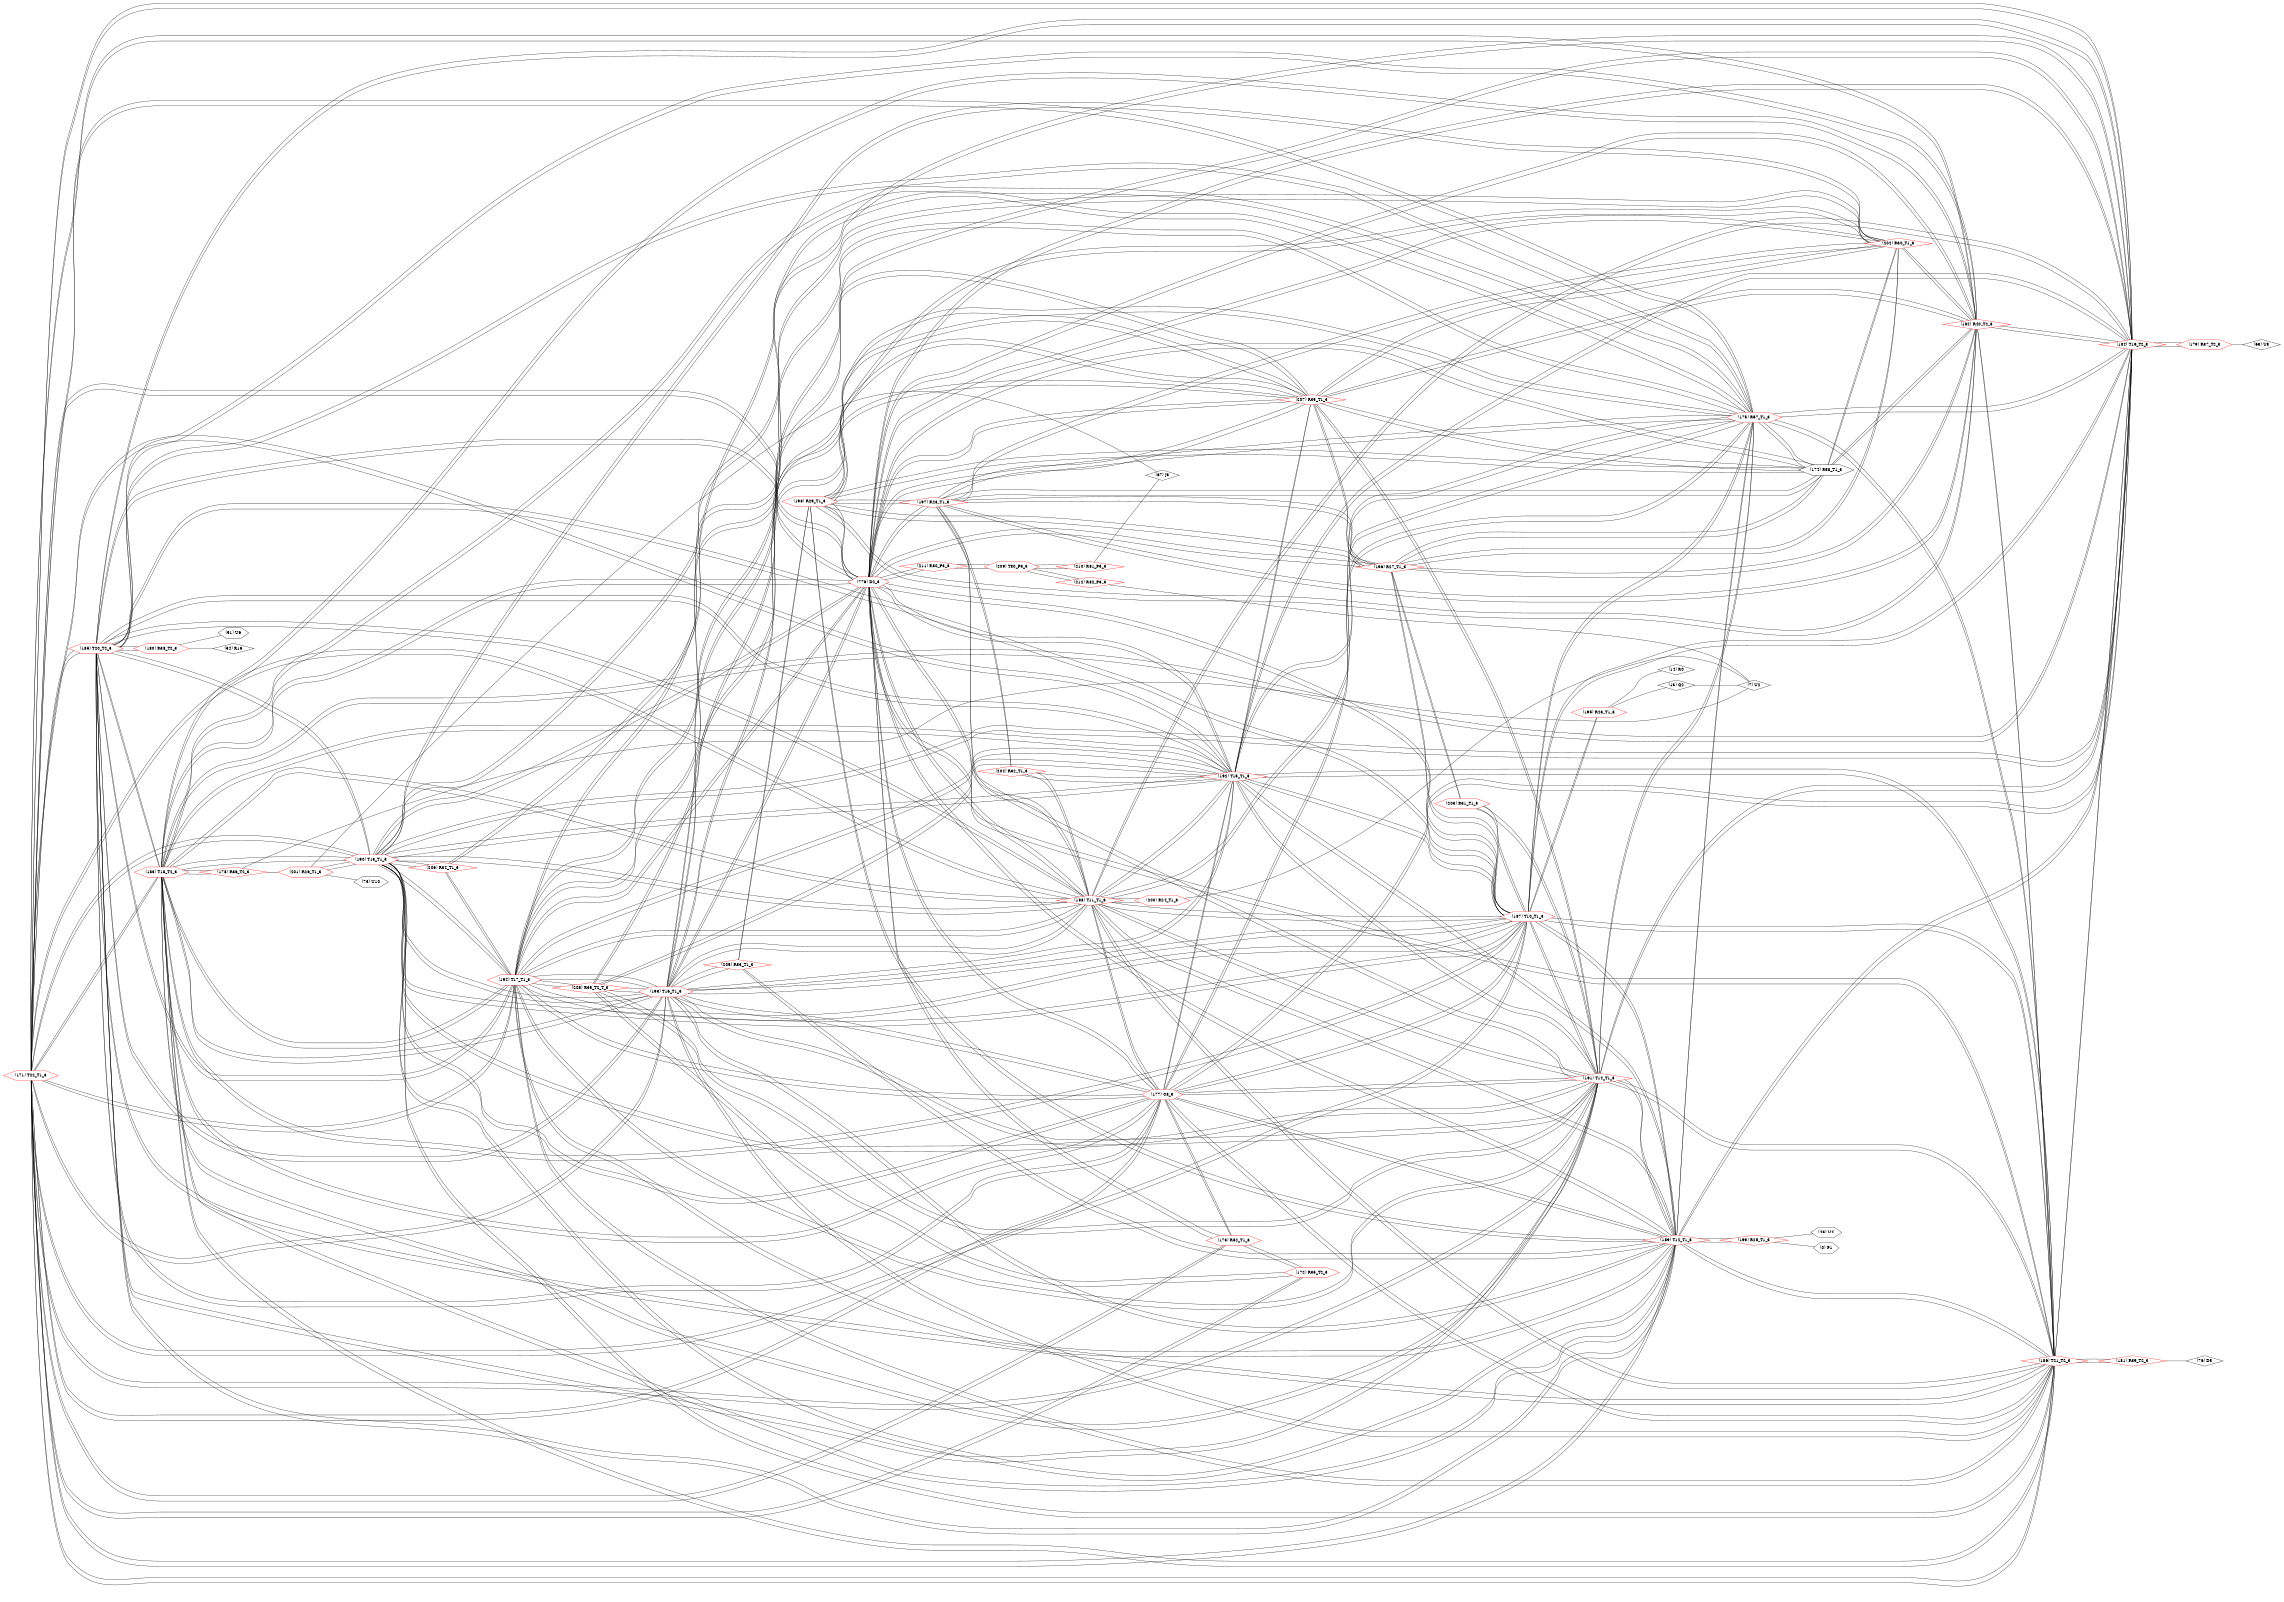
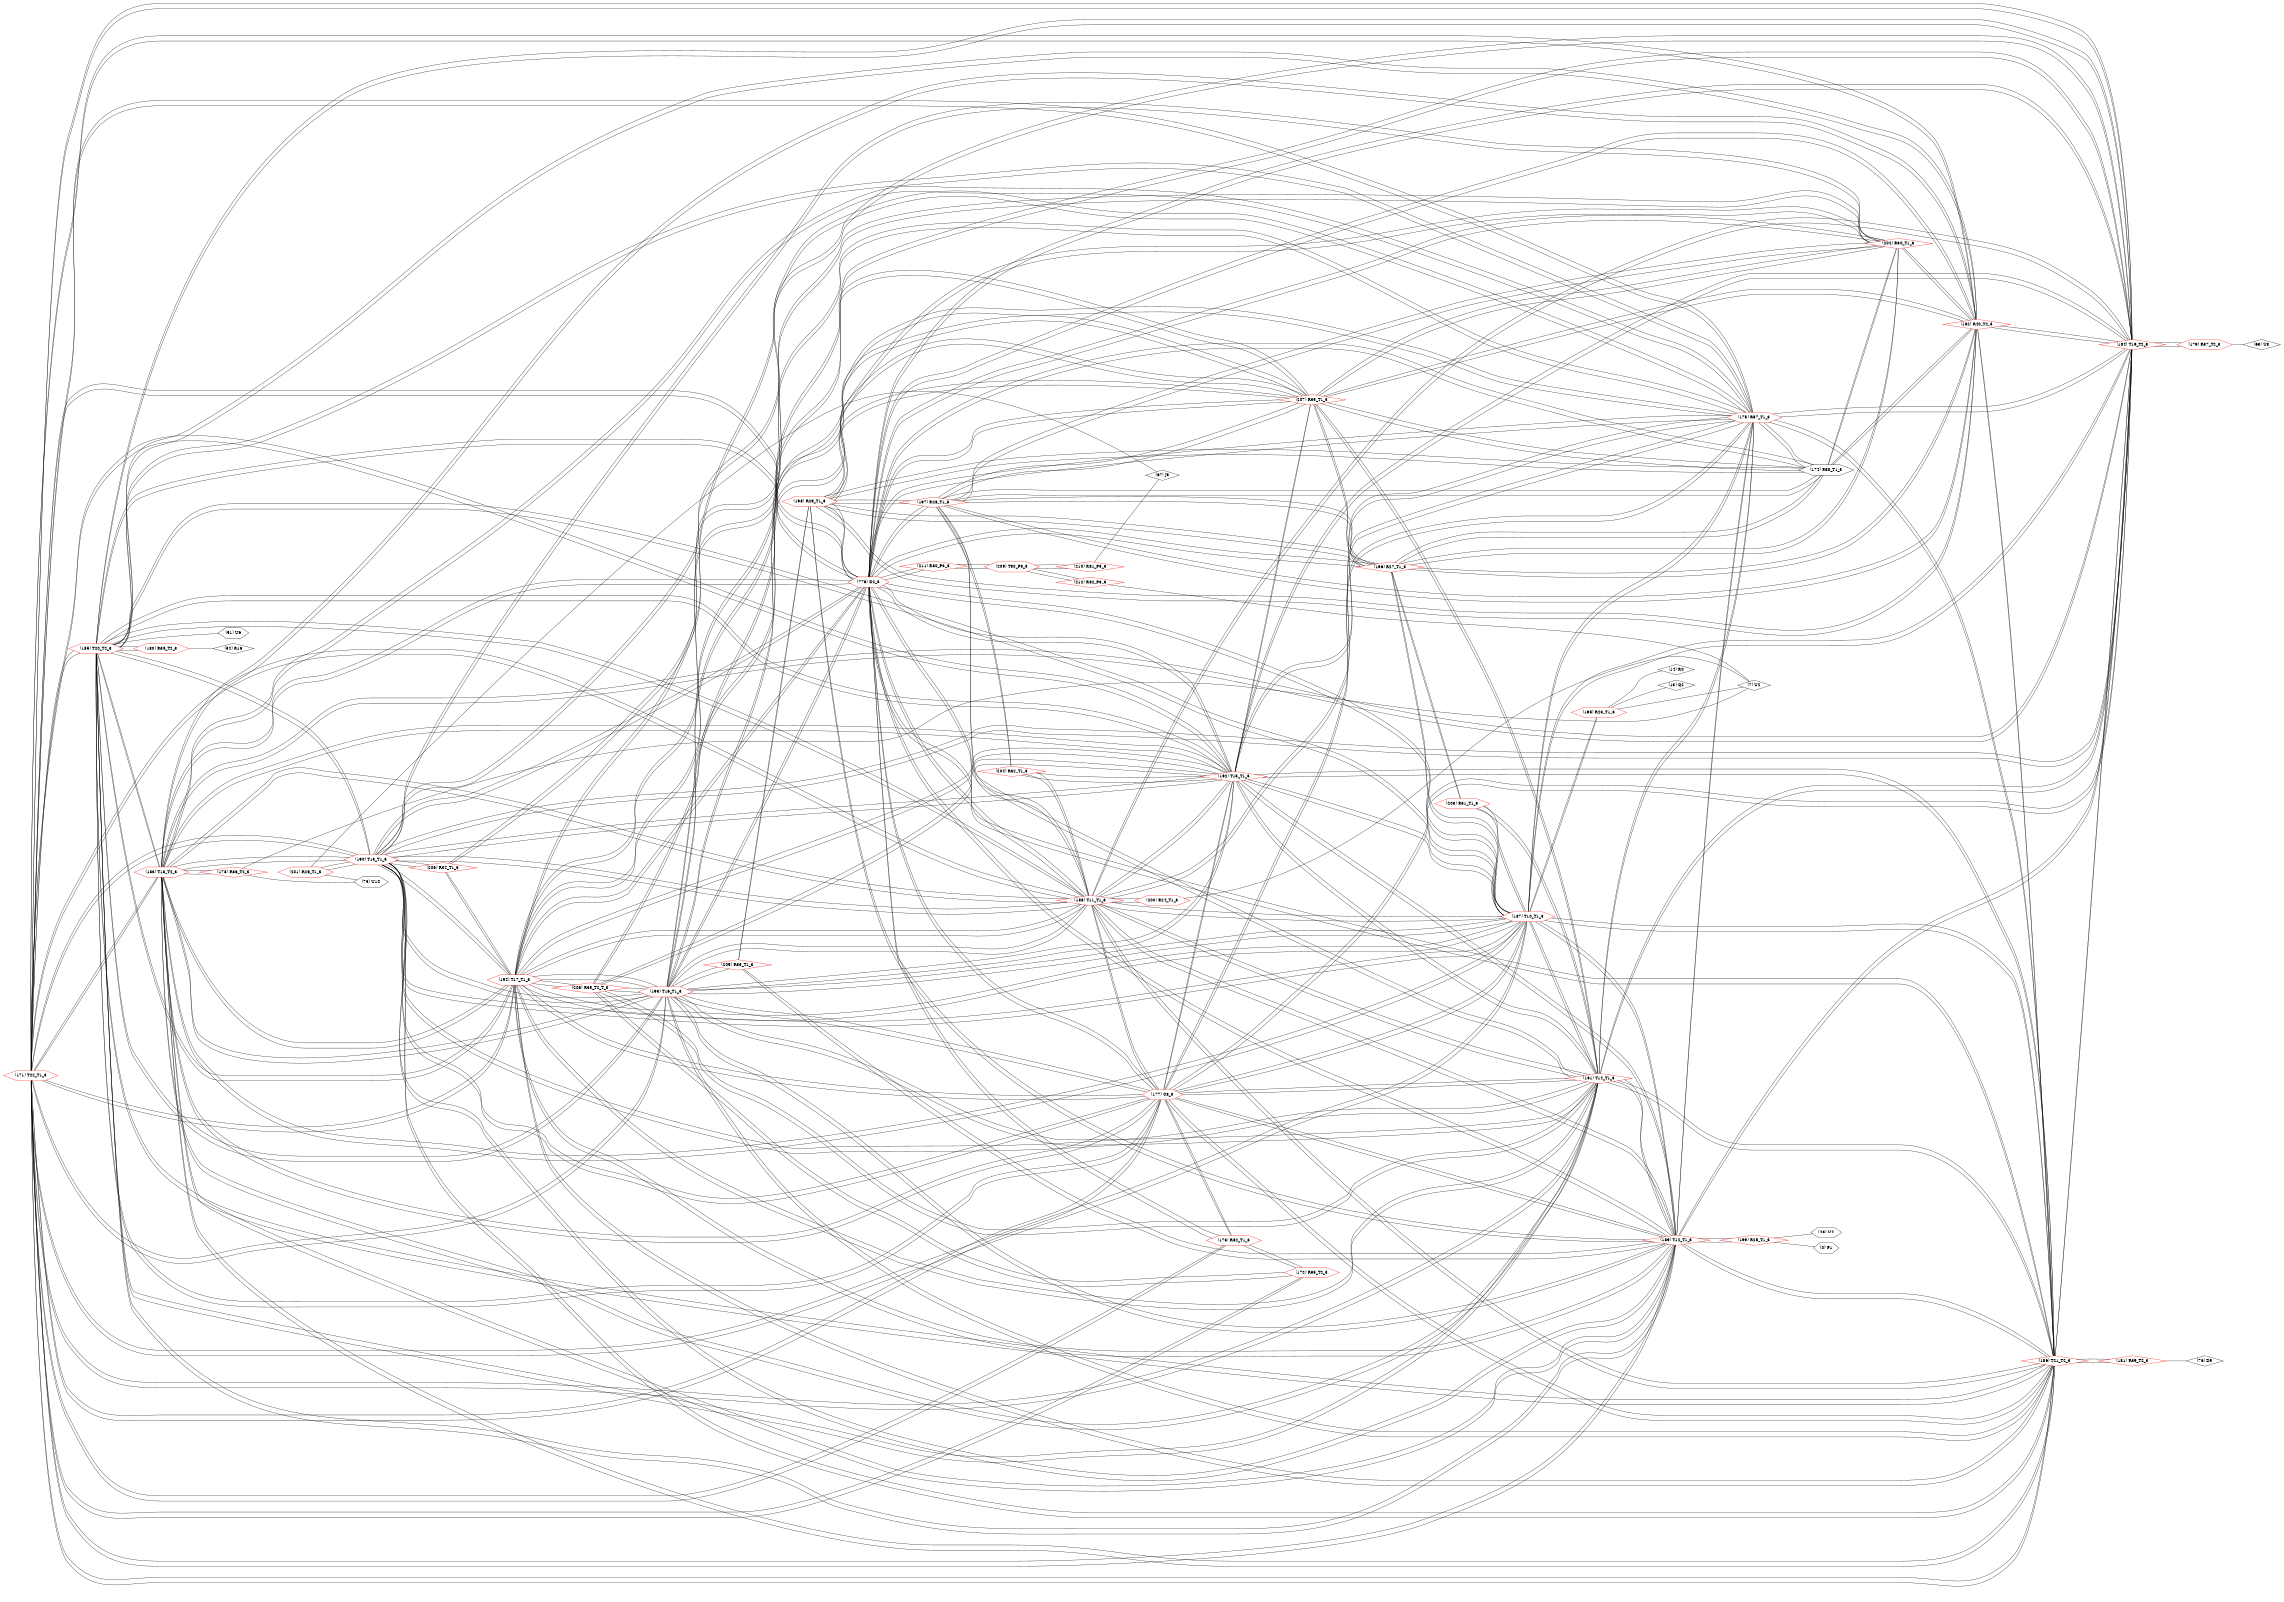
(200, 640) -> (166, 637)
(1716, 685) -> (1681, 698)
(273, 872) -> (301, 882)
